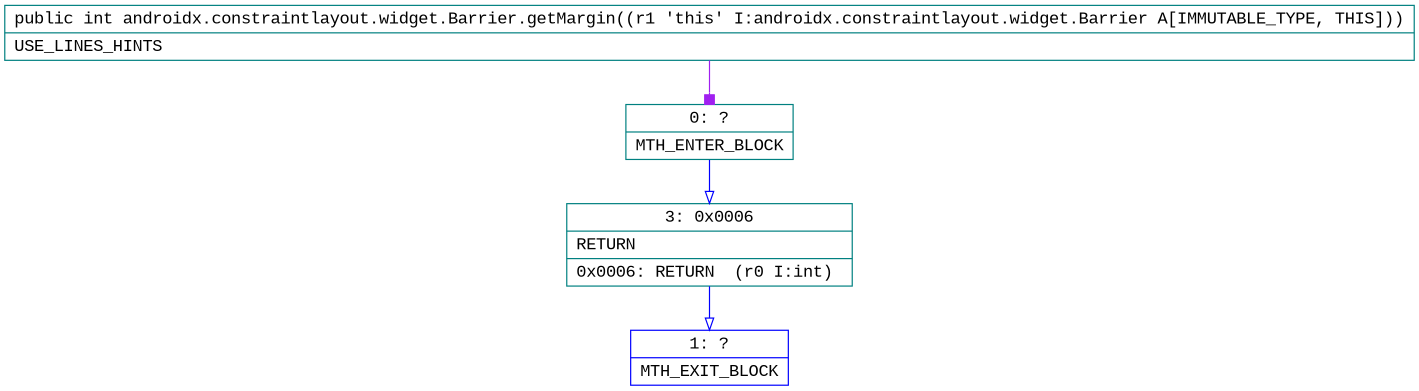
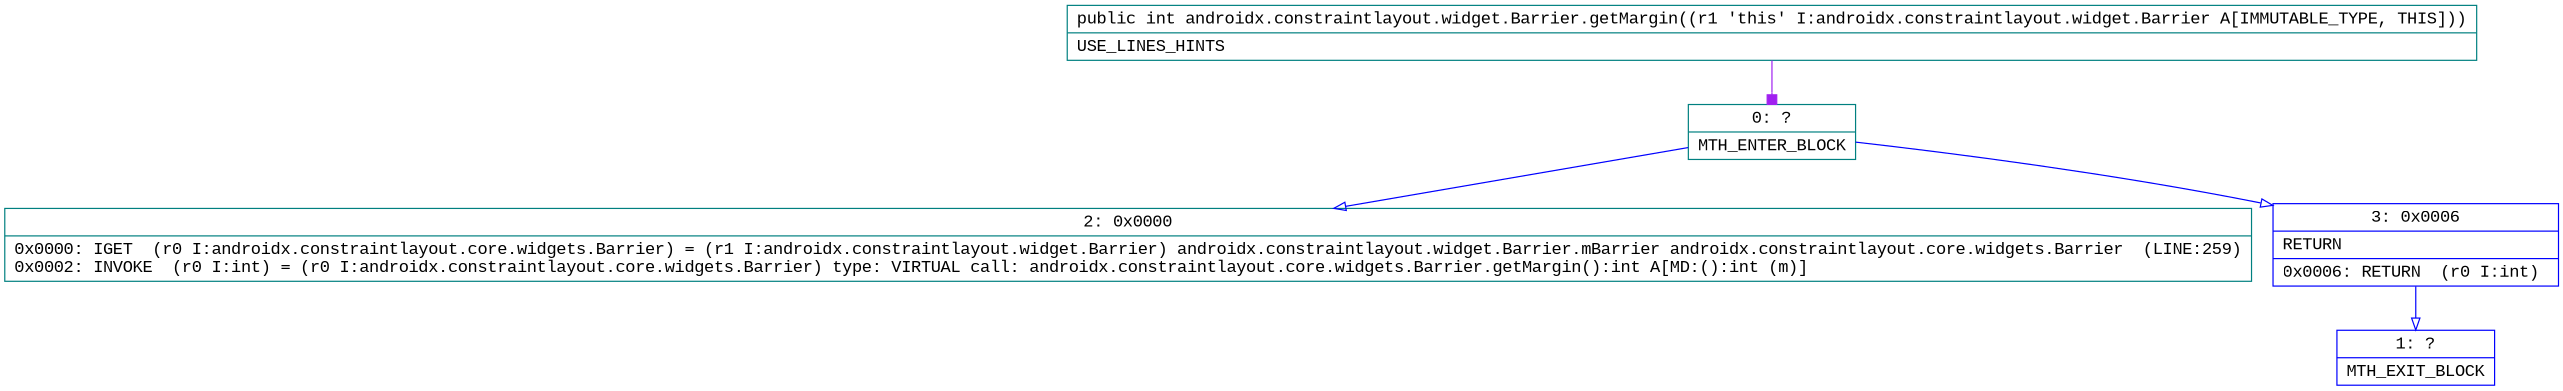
(710, 245) -> (2416, 245)
none -> (1128, 245)
